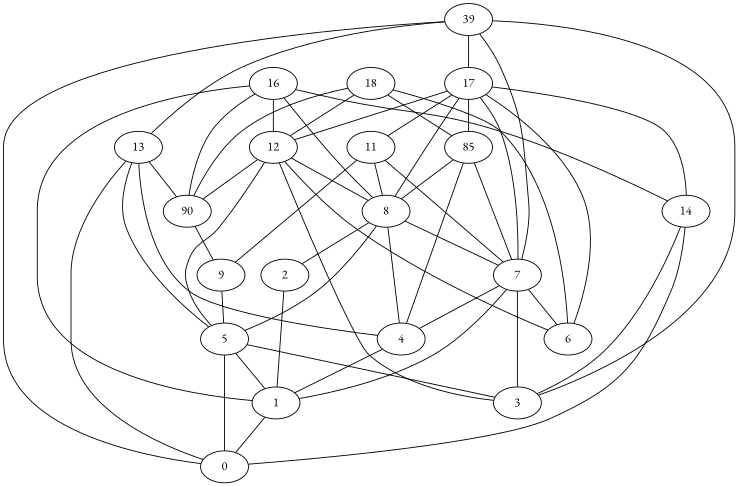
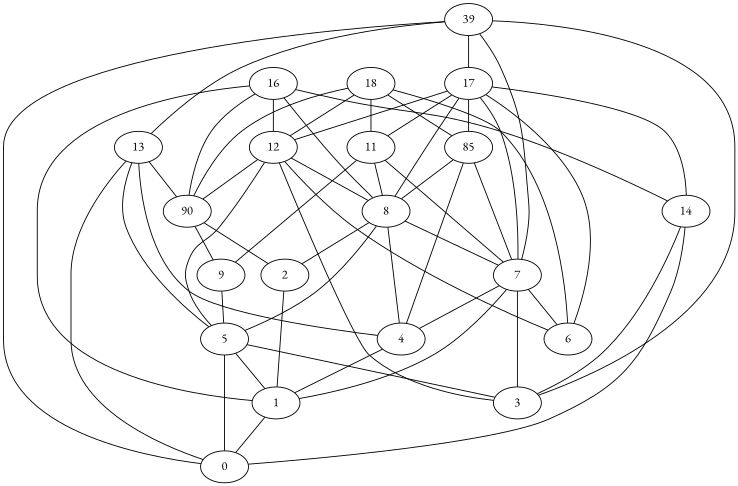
none -> (371, 121)
none -> (236, 243)
